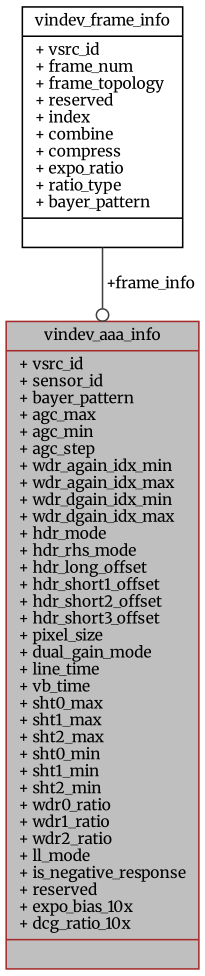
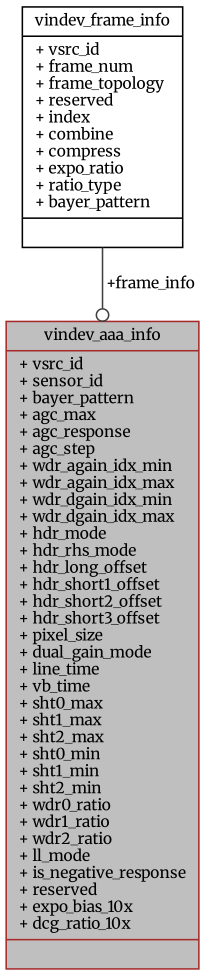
(56, 432) -> (75, 432)
